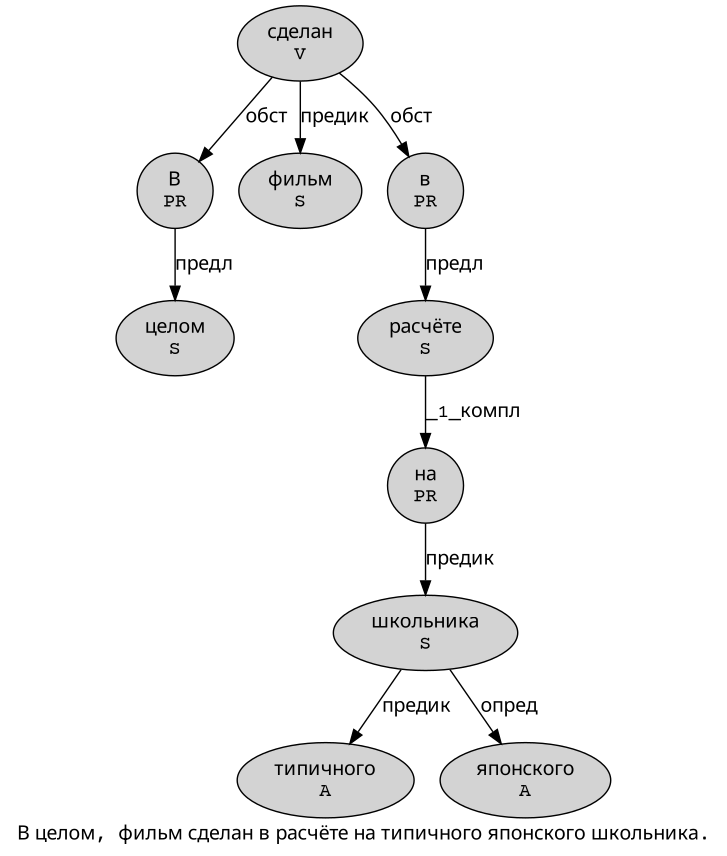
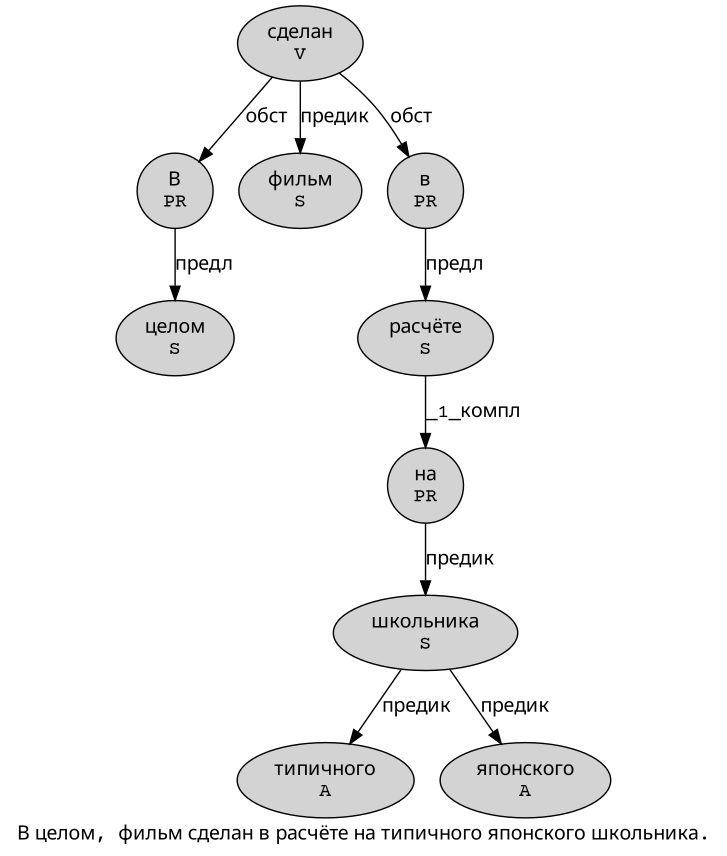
(509, 707) -> (515, 707)
